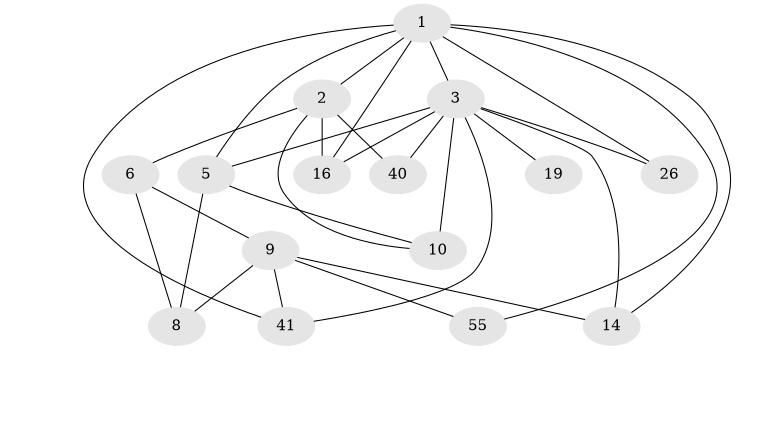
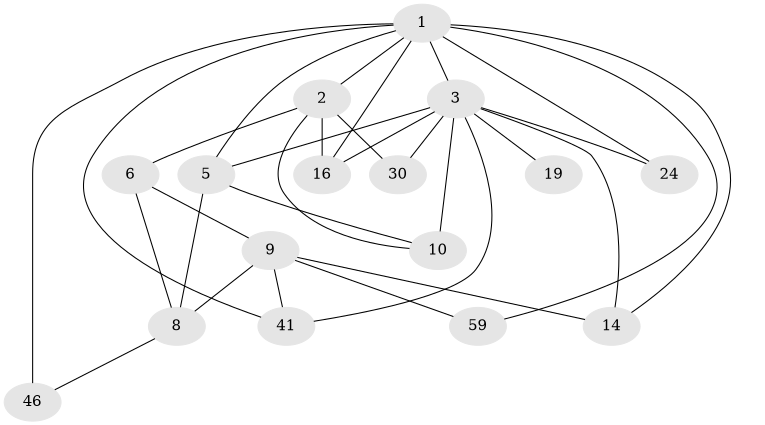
(398, 175) -> (398, 175)
(670, 175) -> (670, 175)
(478, 326) -> (478, 326)
none -> (33, 402)
